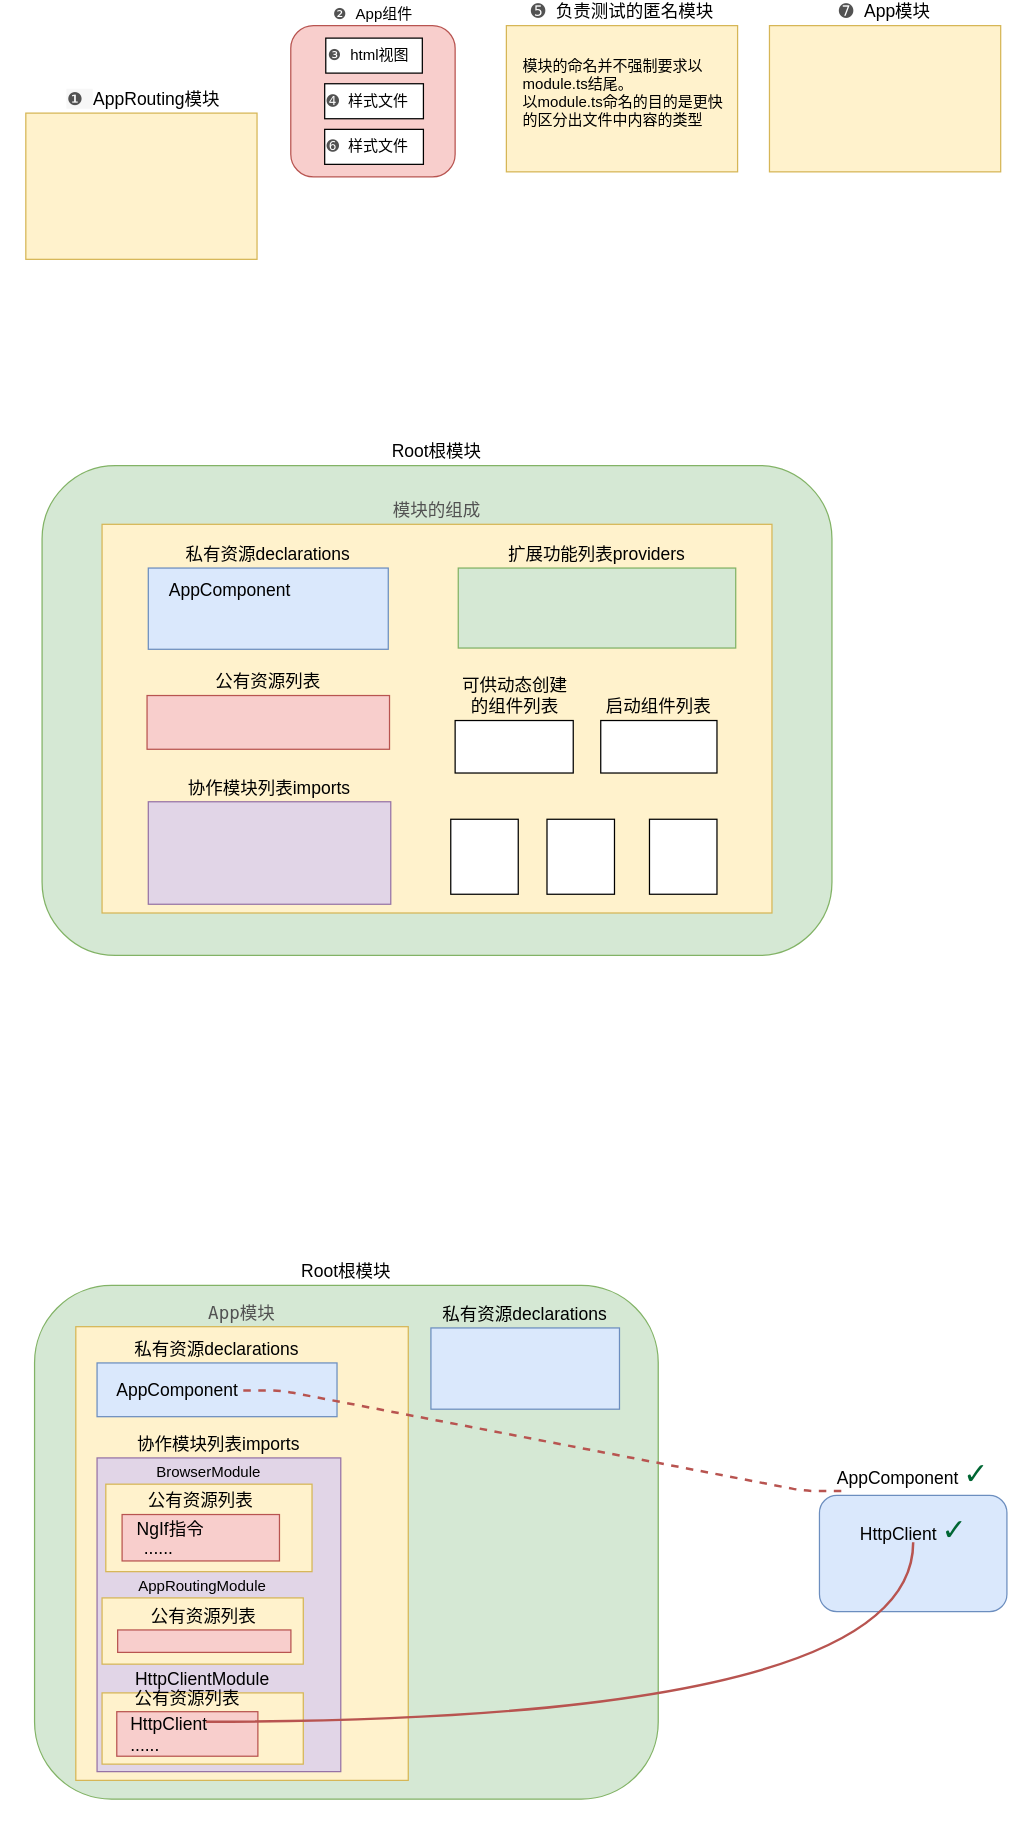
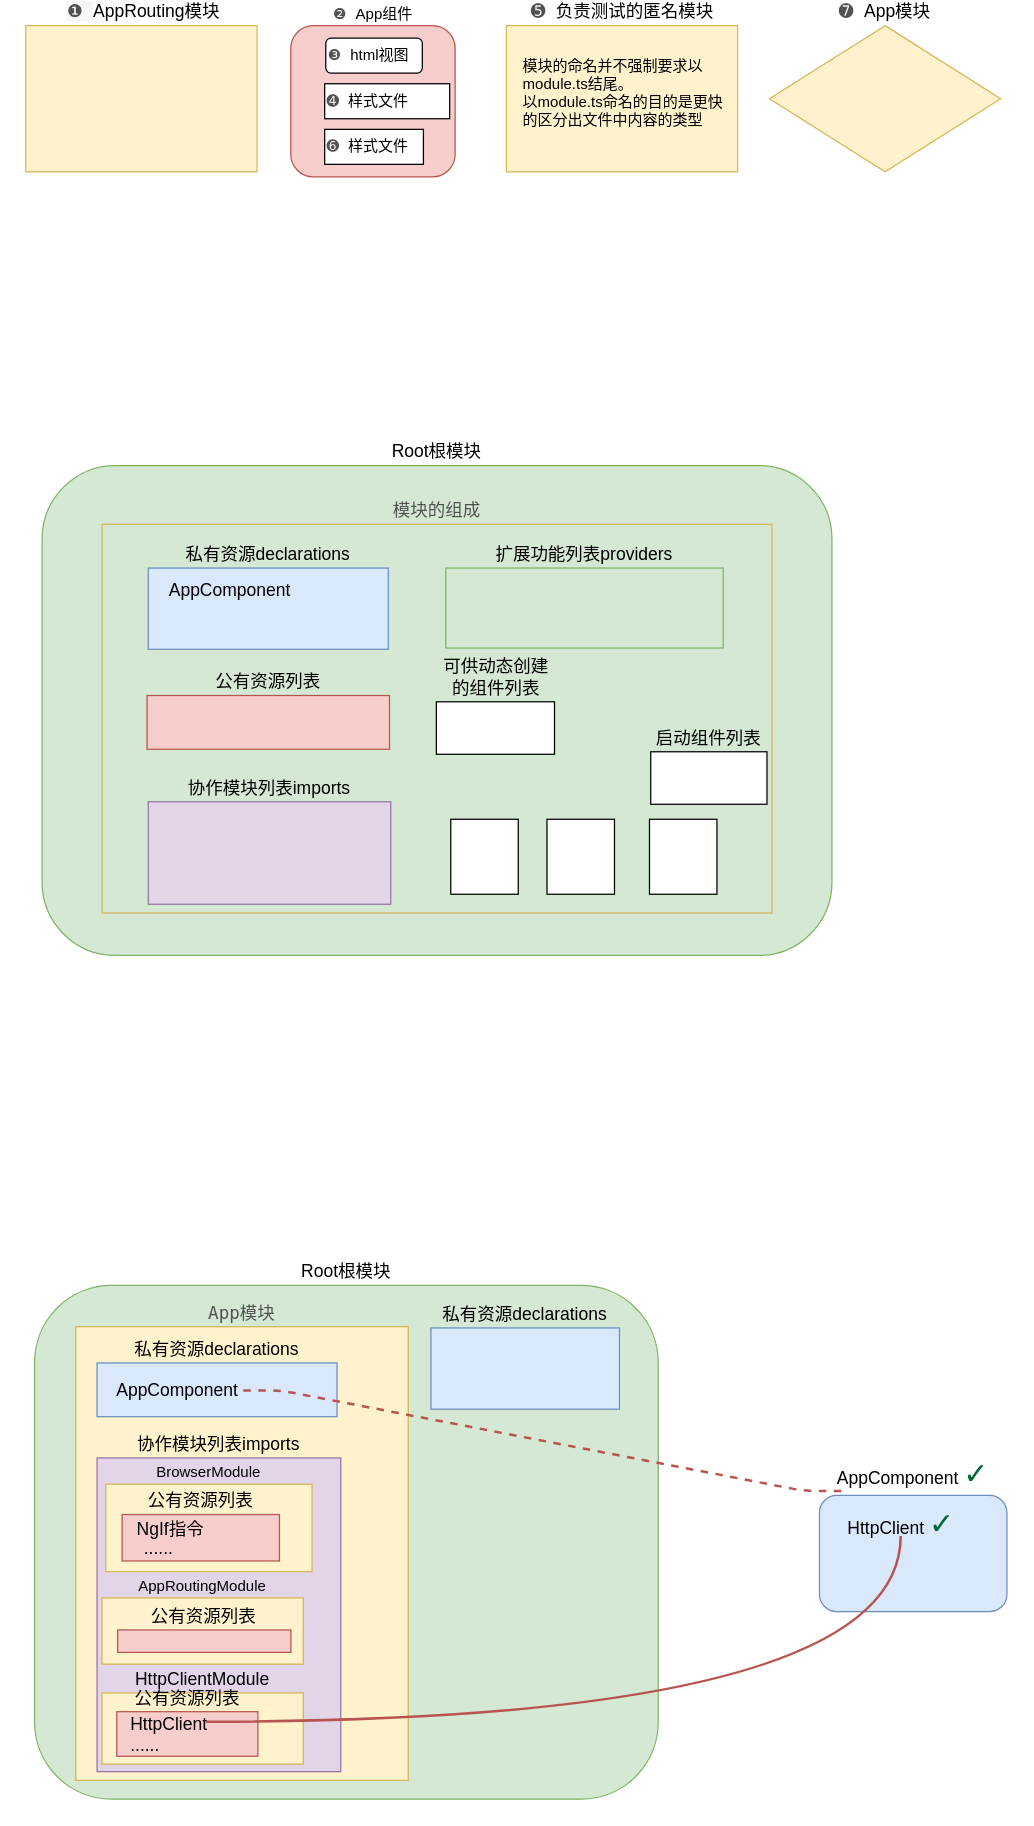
(374, 56) -> (374, 56)
(885, 99) -> (885, 99)
(374, 101) -> (387, 101)
(141, 186) -> (141, 99)
(597, 608) -> (584, 608)
(437, 719) -> (437, 719)
(514, 747) -> (495, 728)
(659, 747) -> (709, 778)
(913, 1530) -> (901, 1524)
